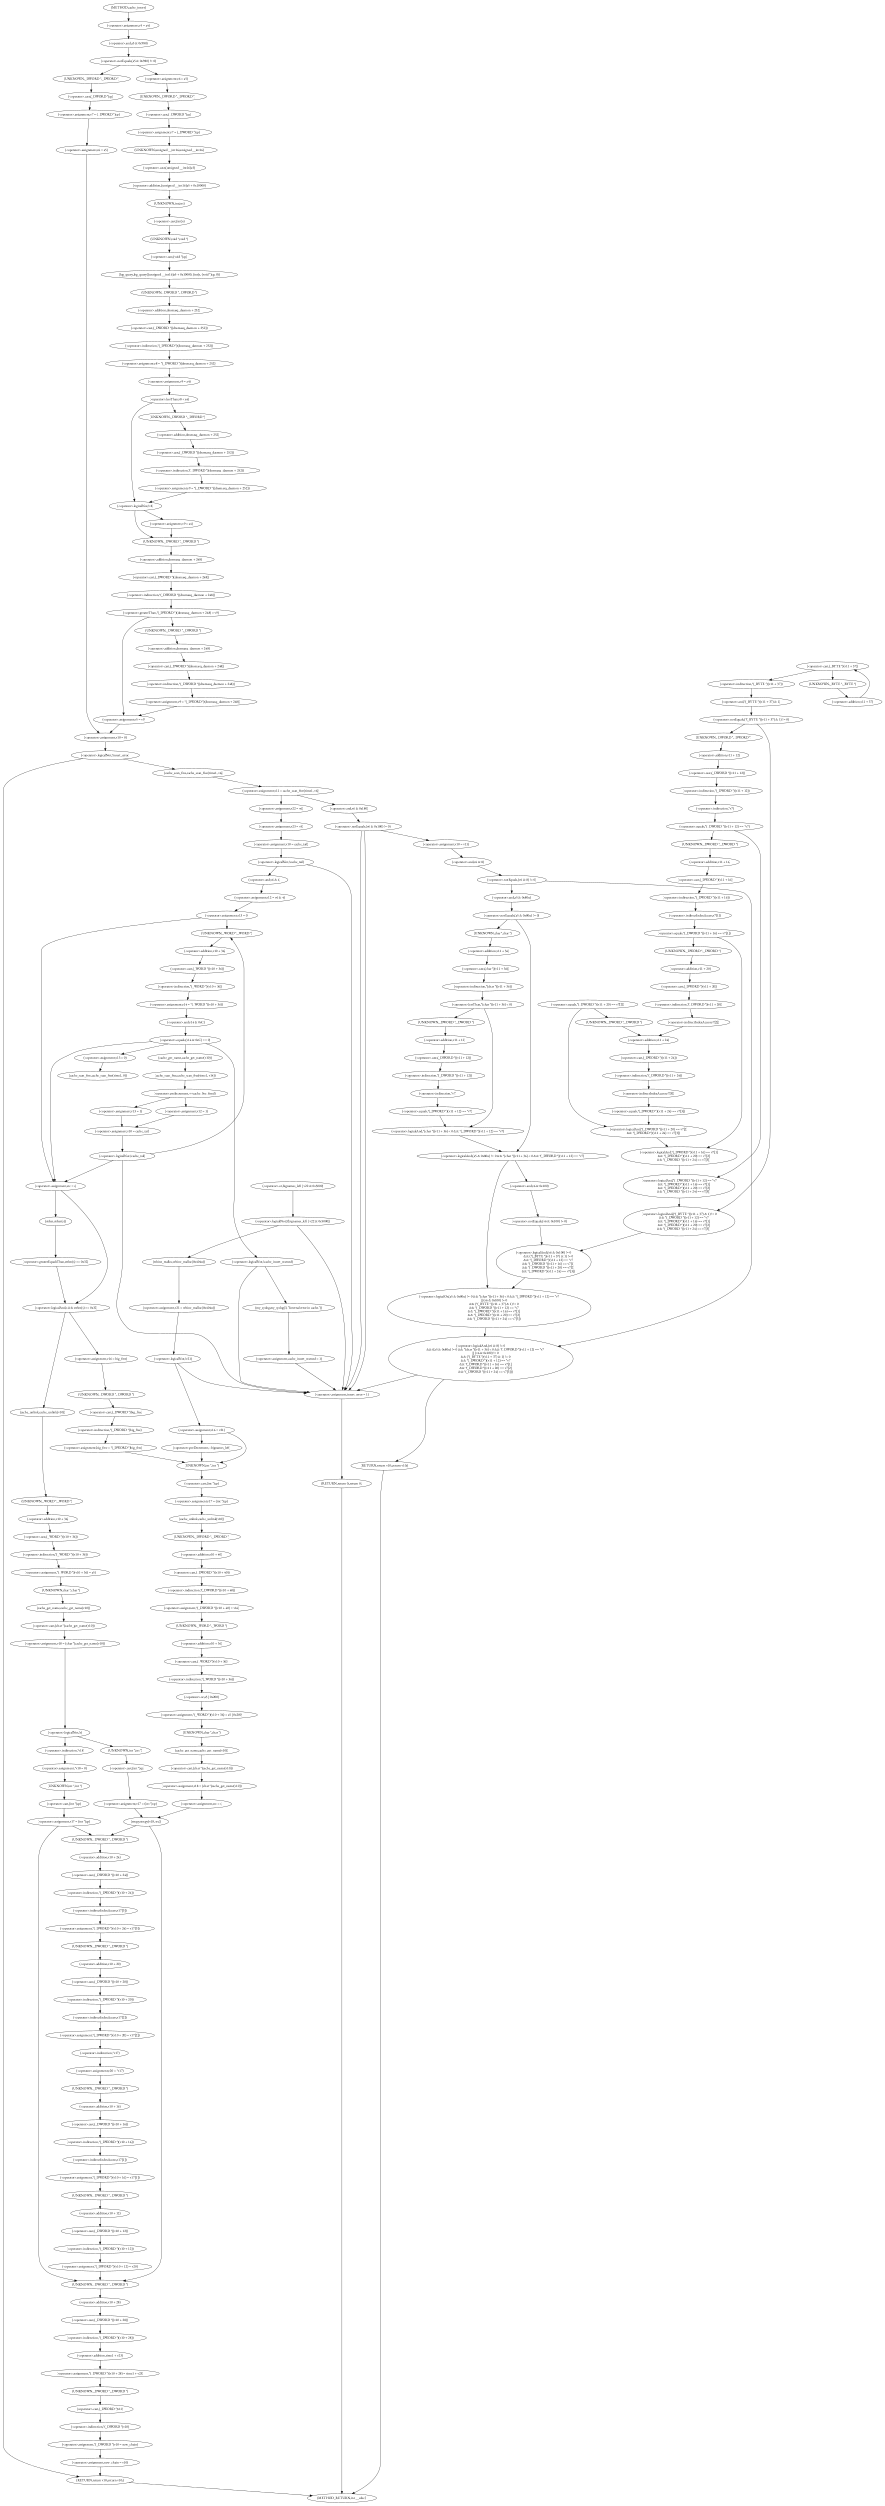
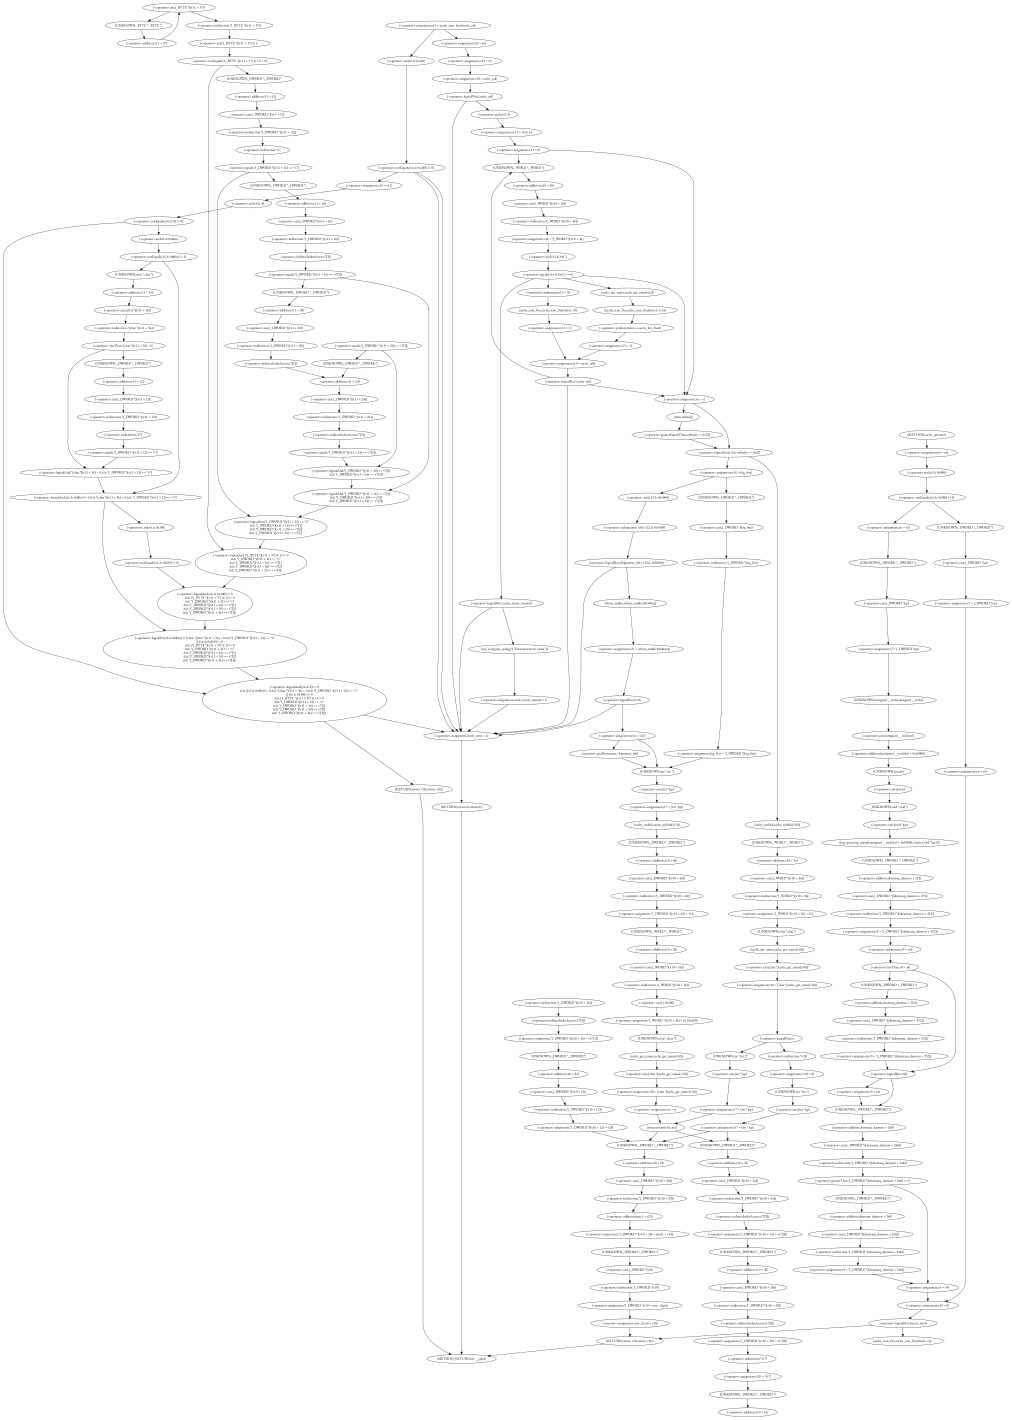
(129, 8) -> (927, 435)
none -> (648, 497)
(236, 782) -> none
(185, 1101) -> (549, 318)
(100, 2124) -> none
